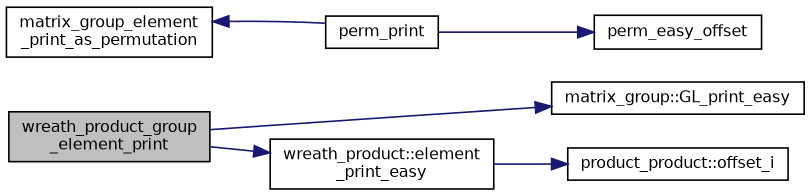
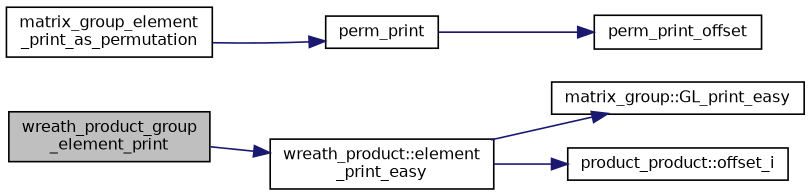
(277, 22) -> (261, 43)
(678, 32) -> (678, 32)
(372, 118) -> (542, 128)
